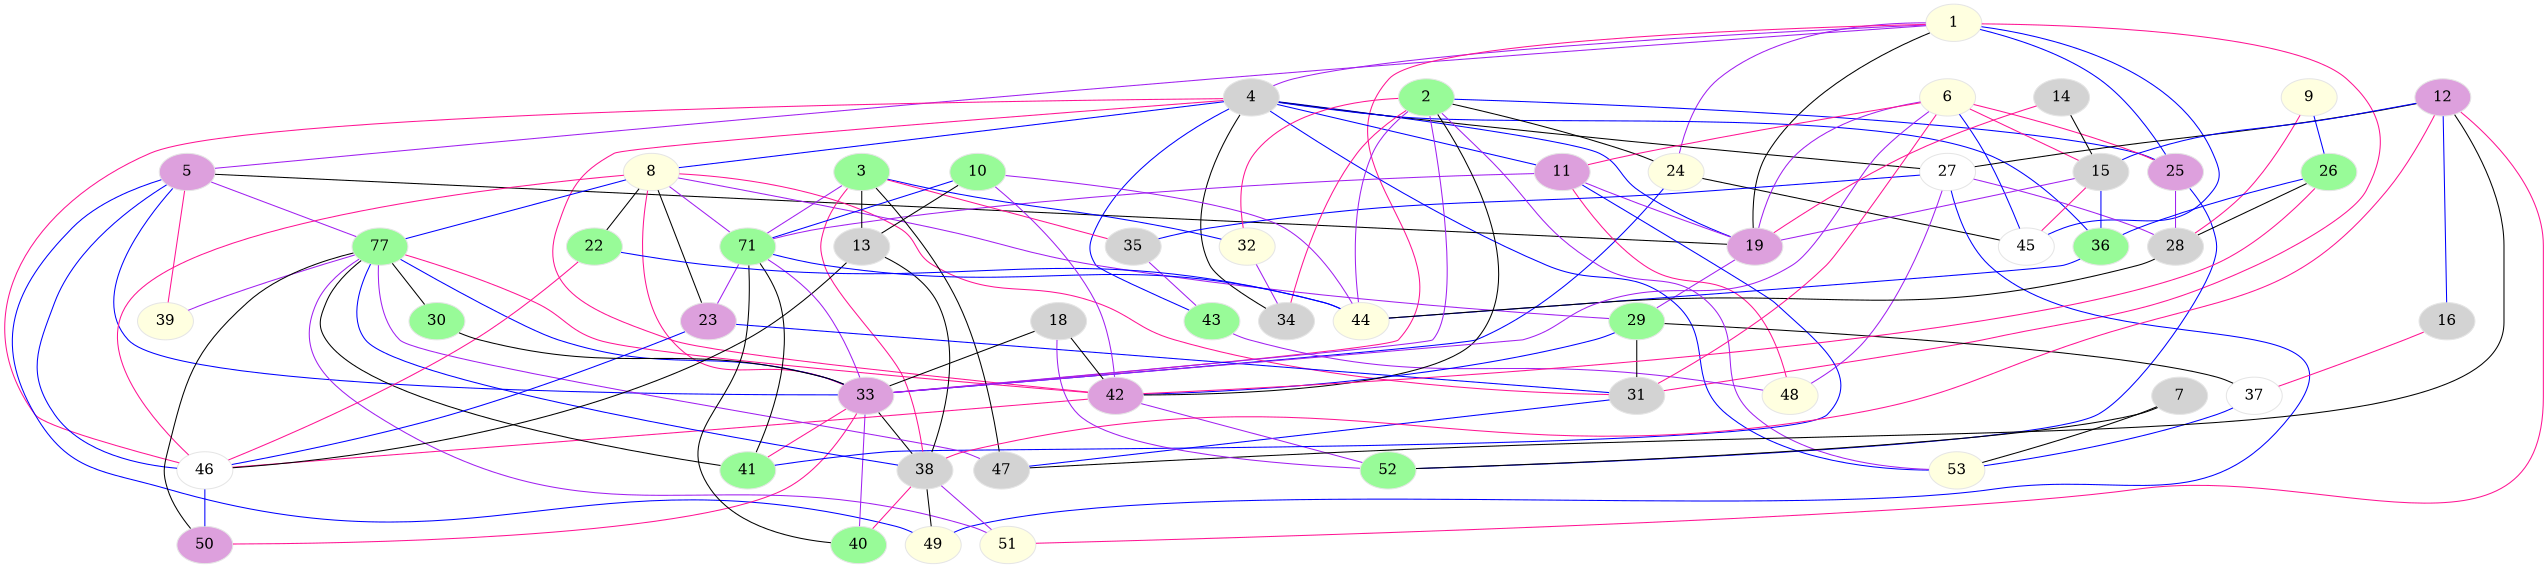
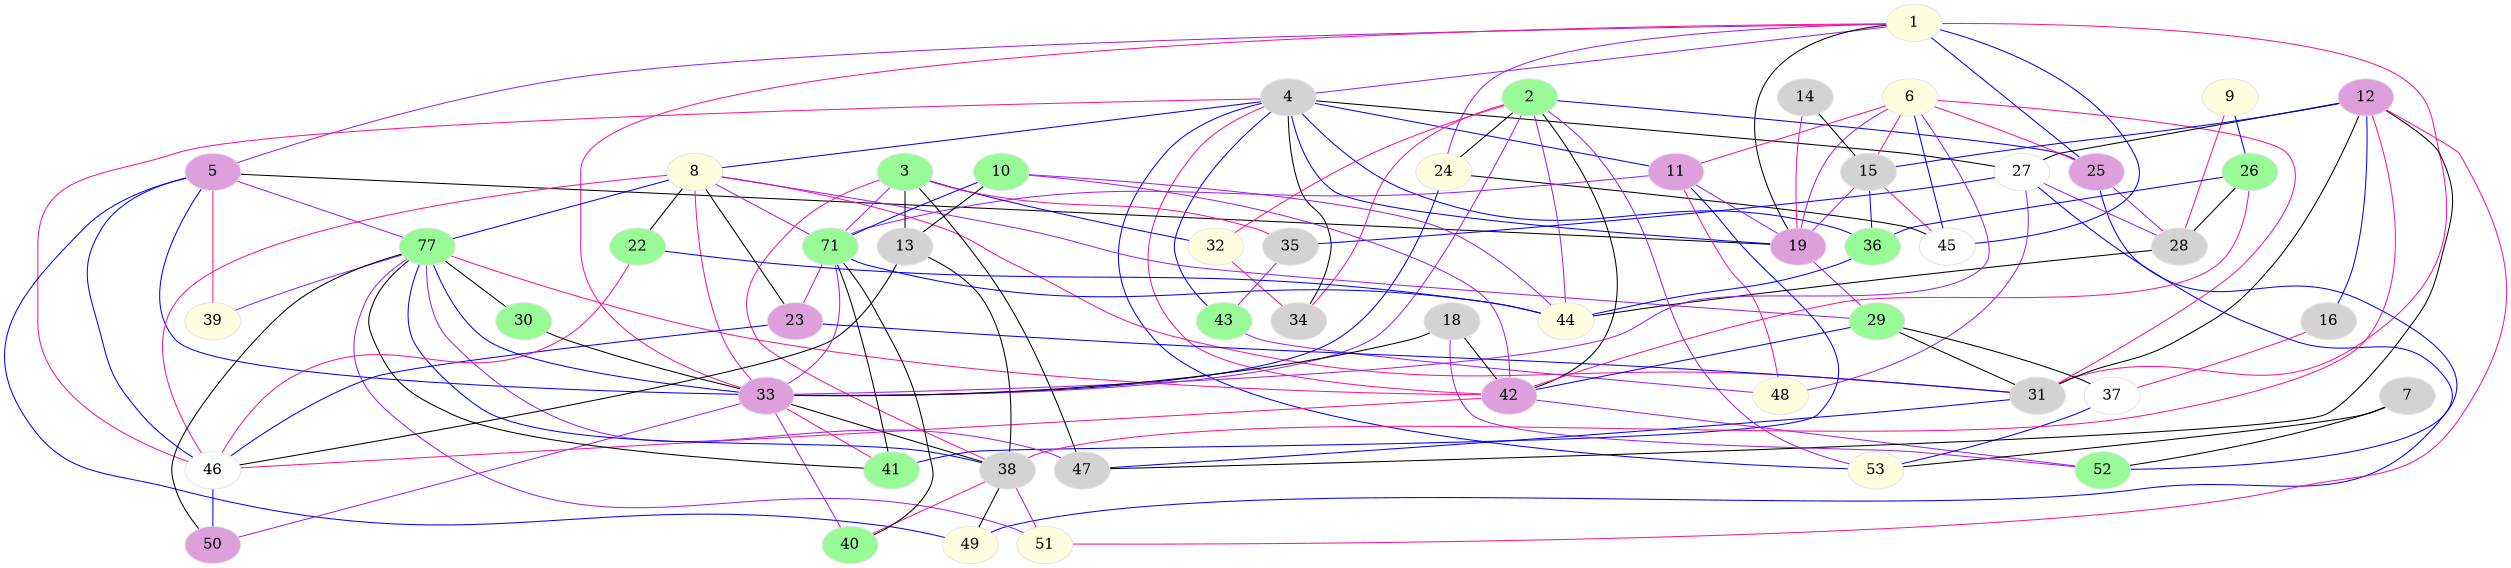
(1266, 282) -> (1257, 284)
none -> (2239, 300)
(564, 531) -> (502, 467)
